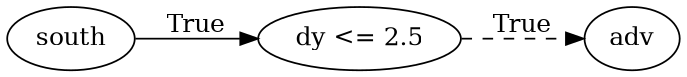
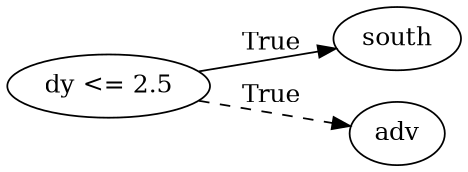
(188, 39) -> (259, 61)
